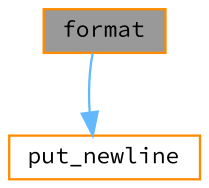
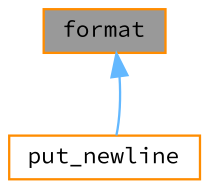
(89, 83) -> (120, 106)
